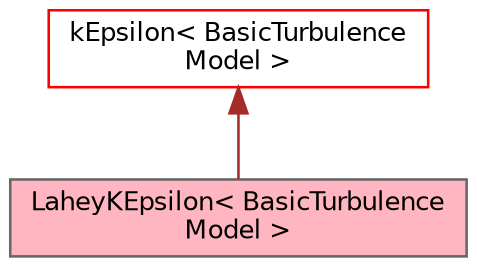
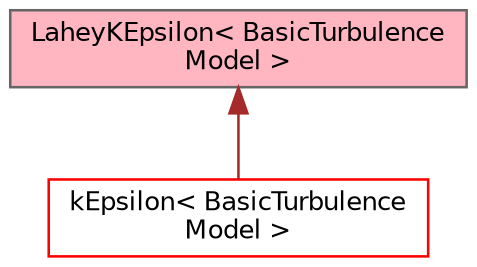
(238, 147) -> (238, 147)
